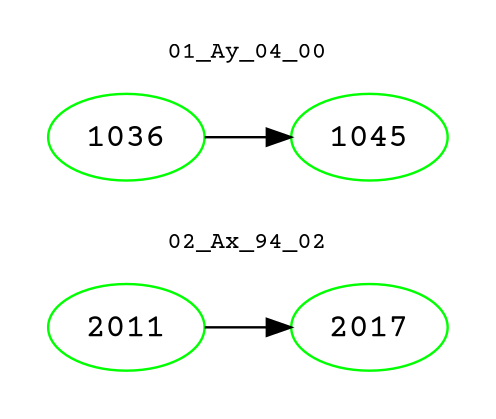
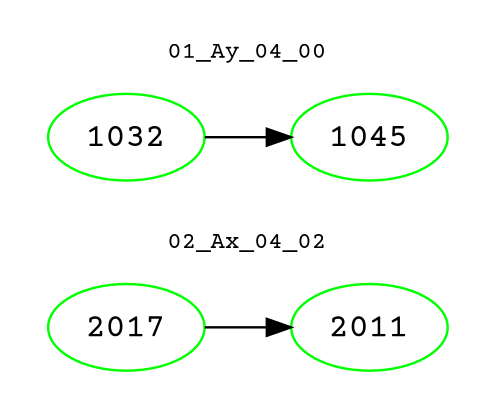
(126, 137) -> (126, 137)
(248, 242) -> (248, 242)
(236, 327) -> (236, 327)
